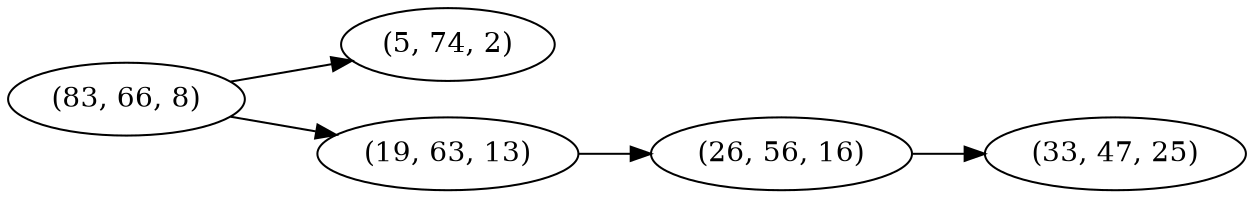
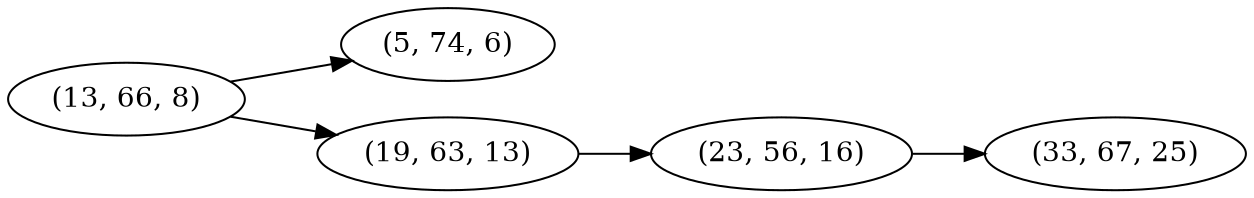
(448, 45) -> (448, 45)
(126, 99) -> (126, 99)
(781, 154) -> (781, 154)
(1115, 154) -> (1115, 154)
